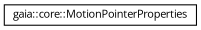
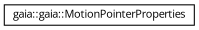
(100, 15) -> (99, 15)
